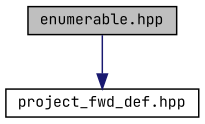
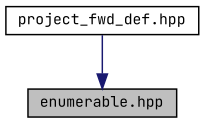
(102, 54) -> (102, 54)
